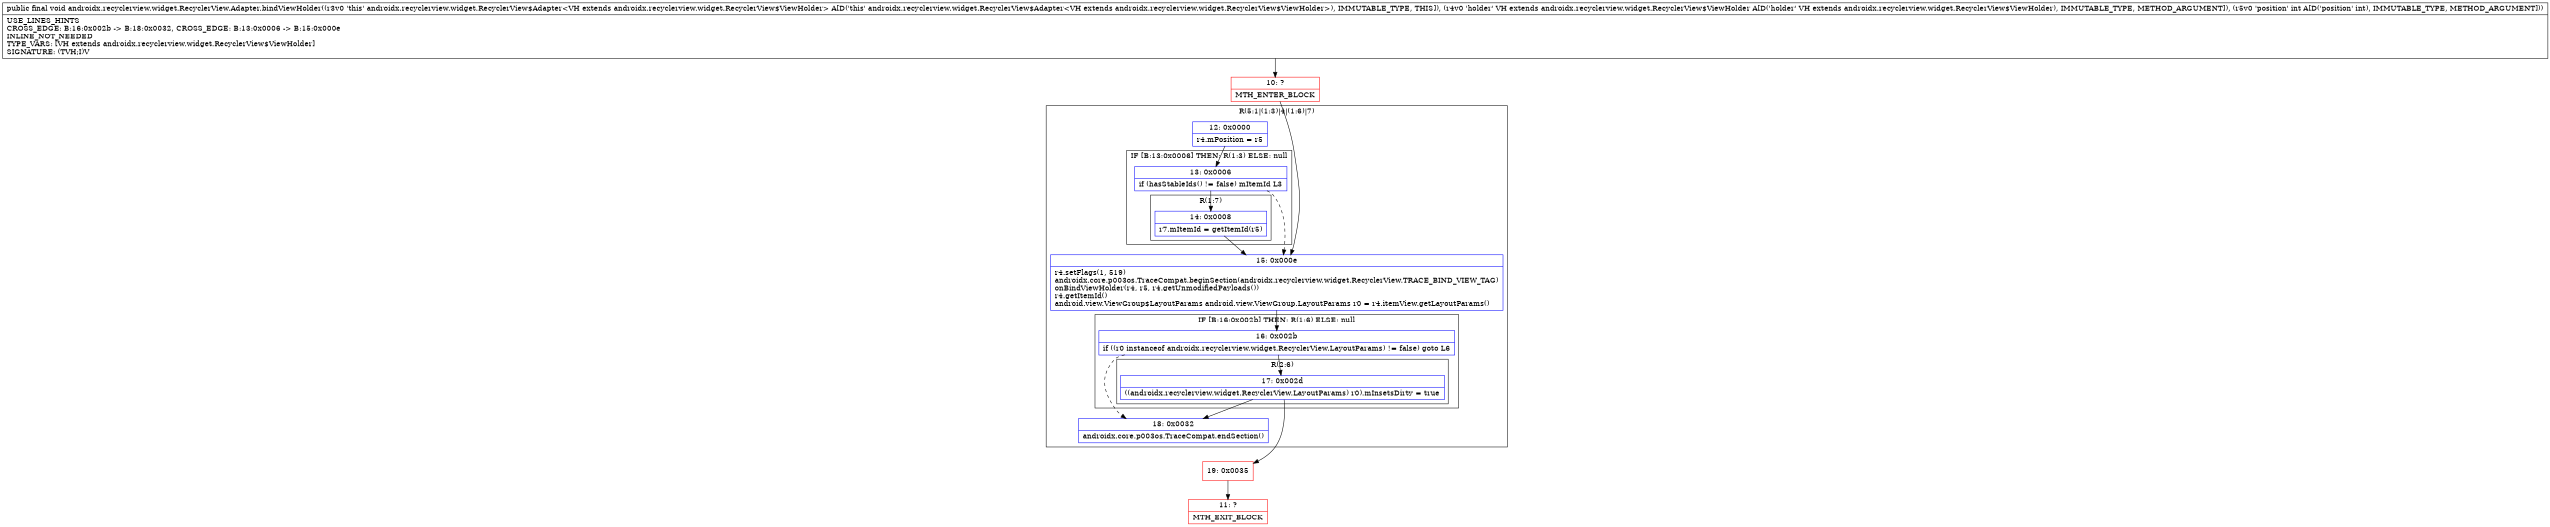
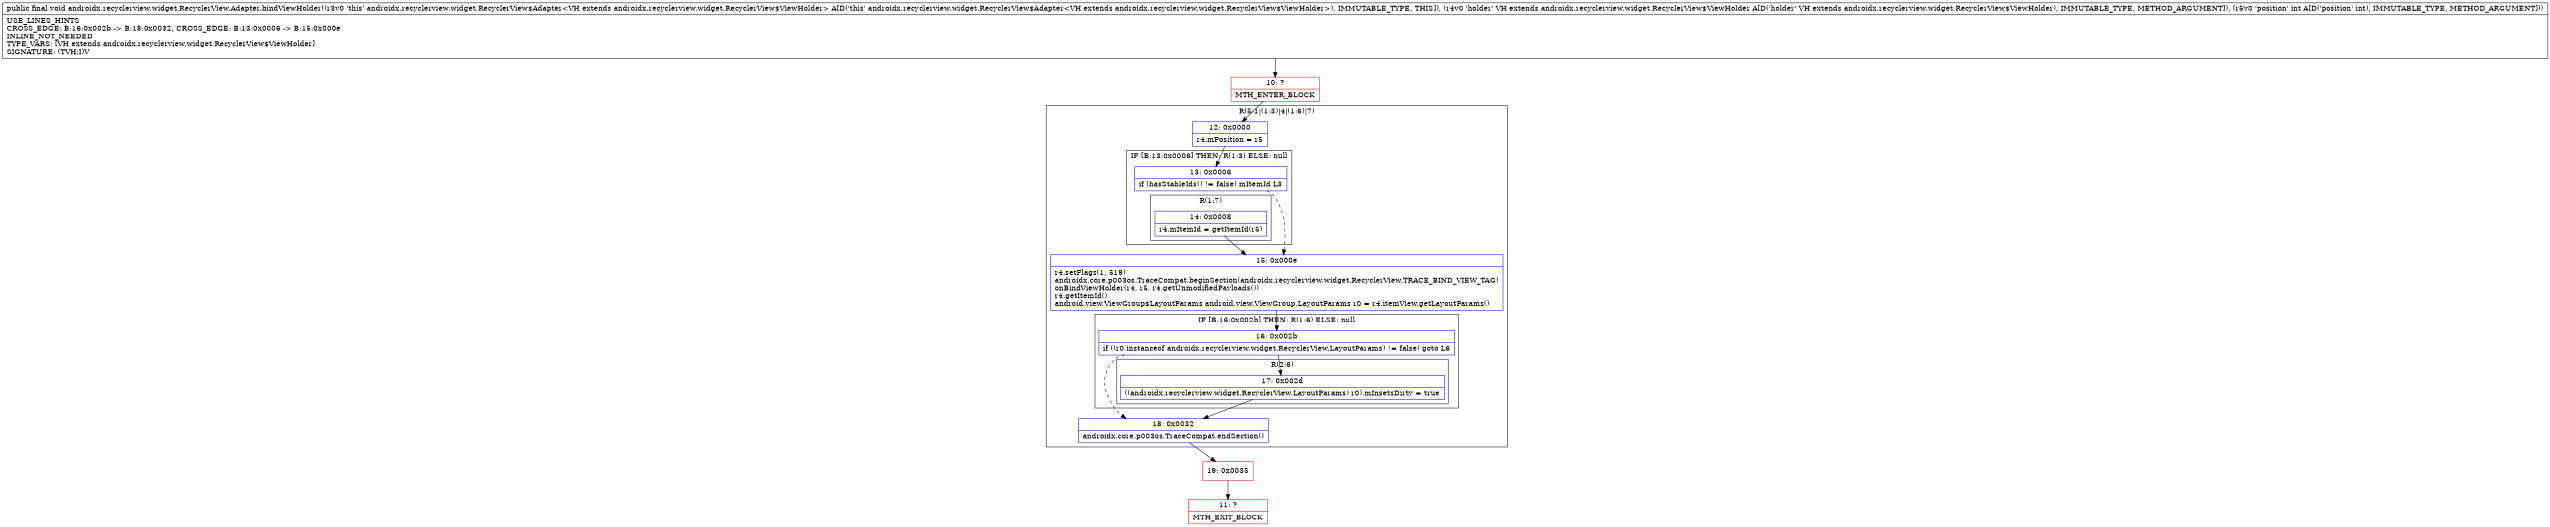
(1298, 175) -> (1255, 110)
(1211, 198) -> none
(1211, 230) -> (1211, 230)
(1281, 435) -> (1200, 451)
